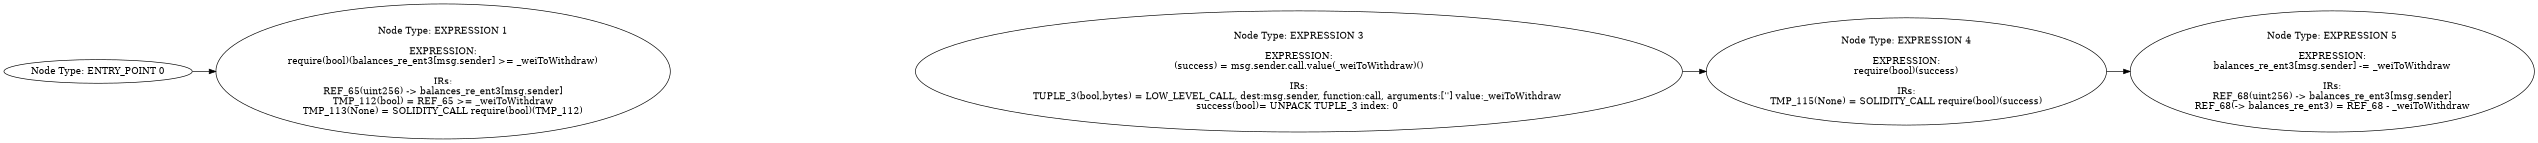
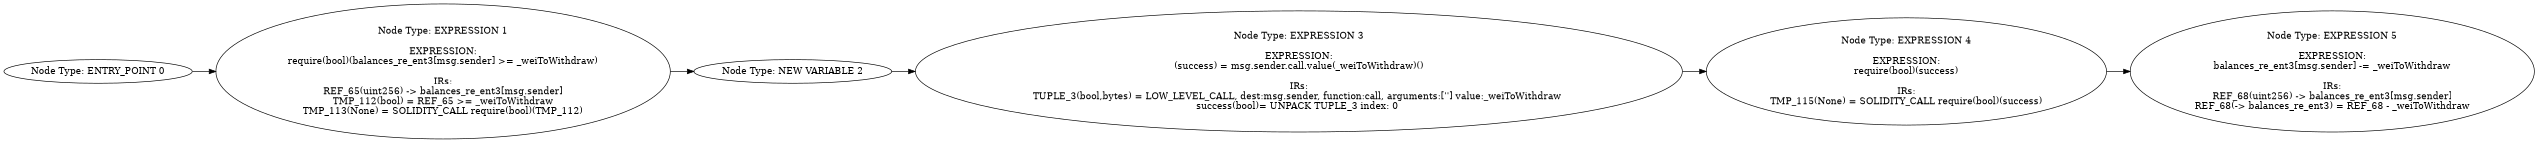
none -> (793, 71)
